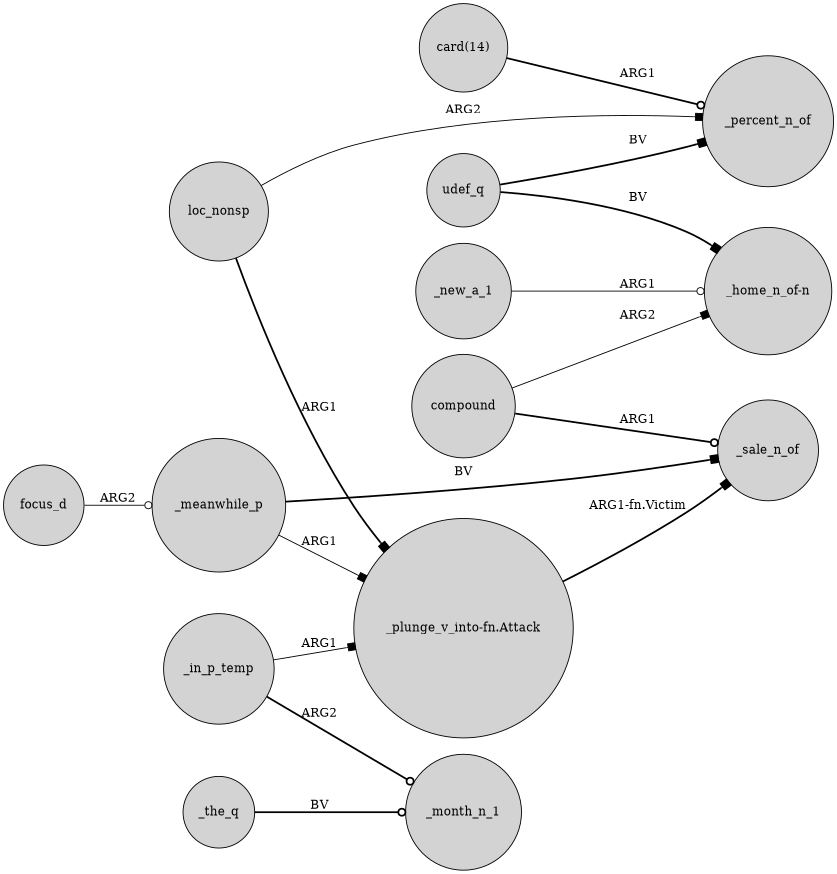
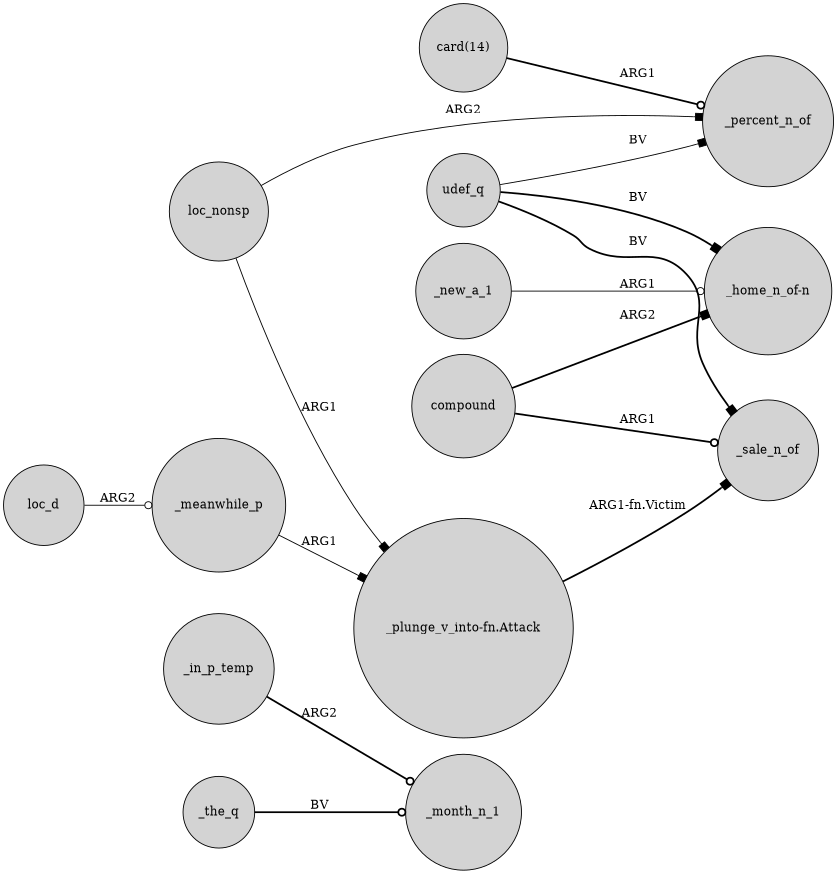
(599, 167) -> (599, 167)
(606, 352) -> (606, 352)
(298, 406) -> (298, 406)
(498, 486) -> (660, 258)
(44, 505) -> (44, 505)
(310, 654) -> none
